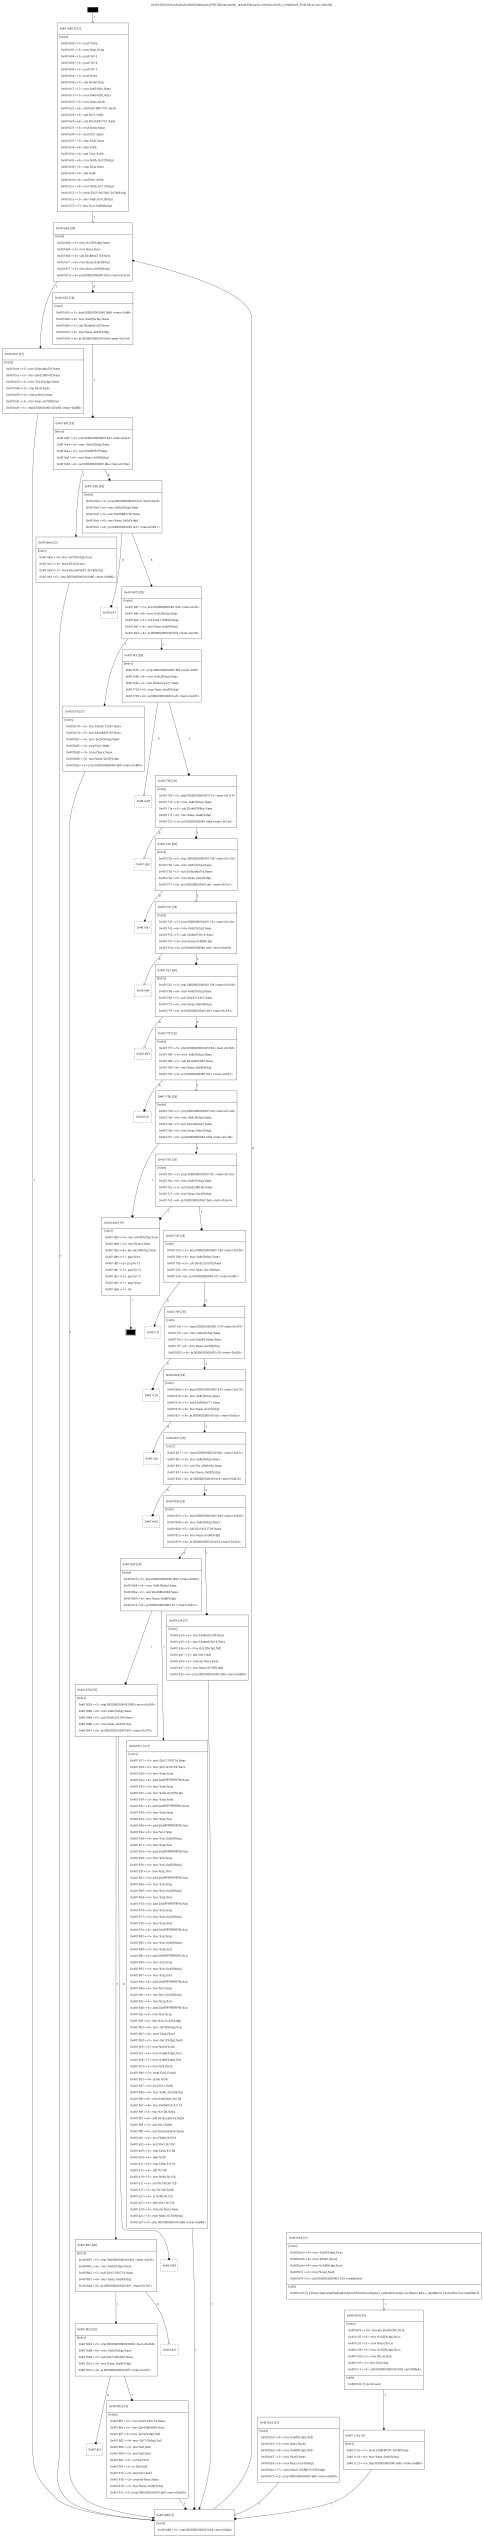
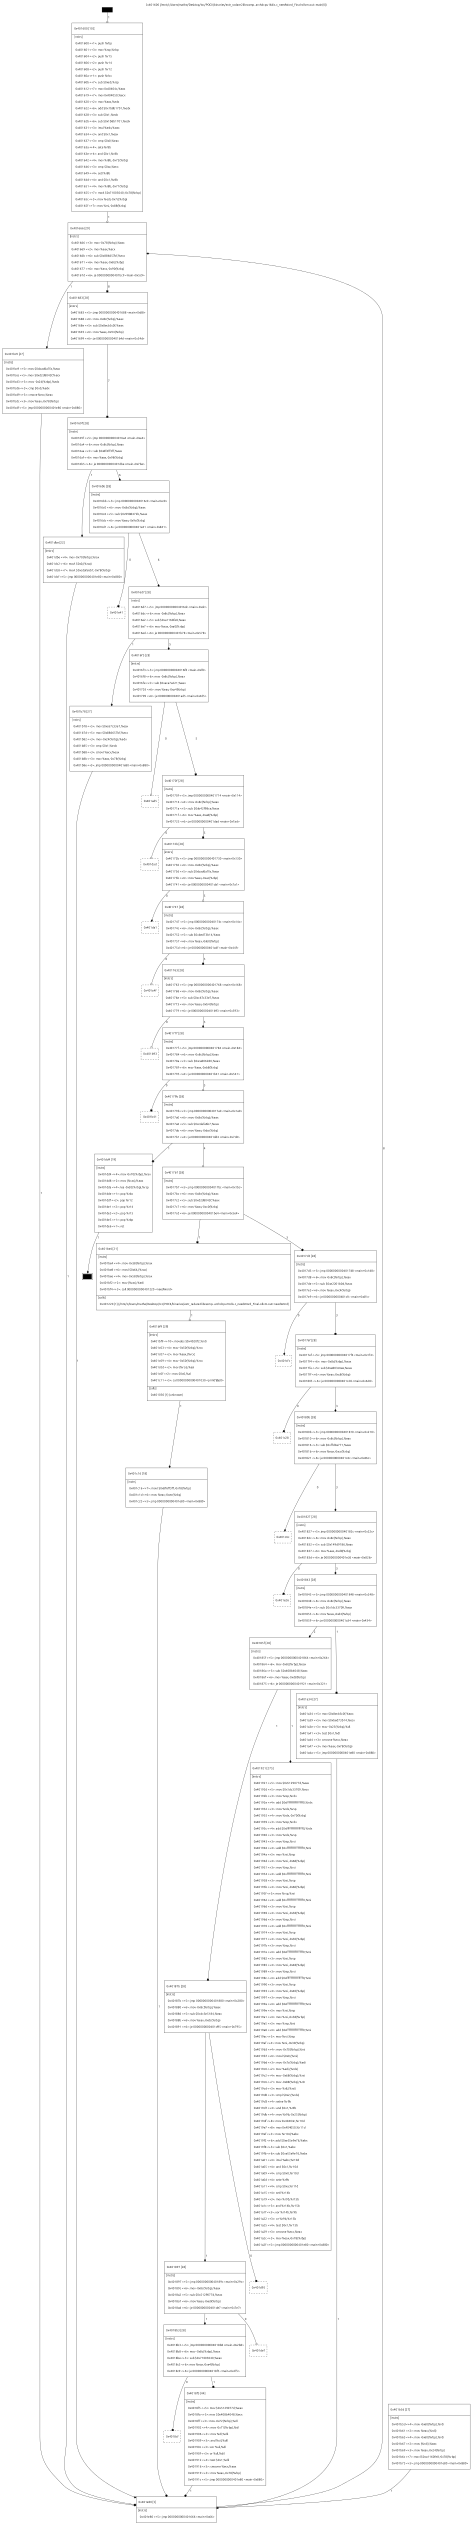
(196, 1147) -> (203, 1154)
(166, 1212) -> (199, 1230)
(194, 2368) -> none
